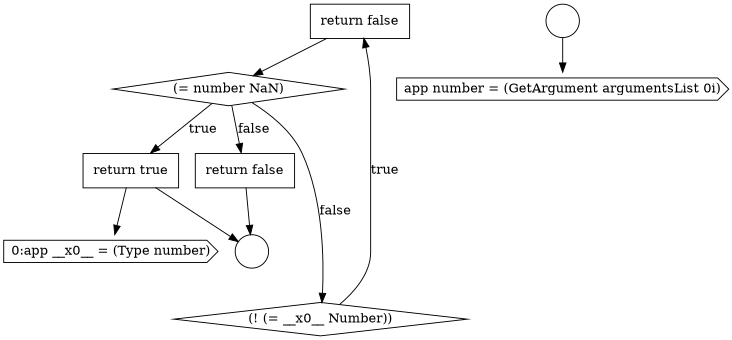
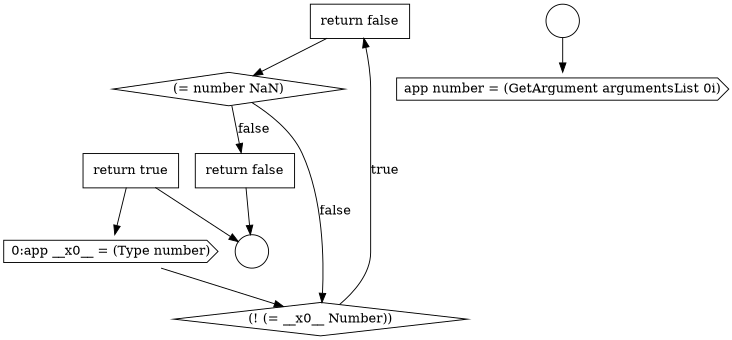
(185, 125) -> none
none -> (218, 286)
